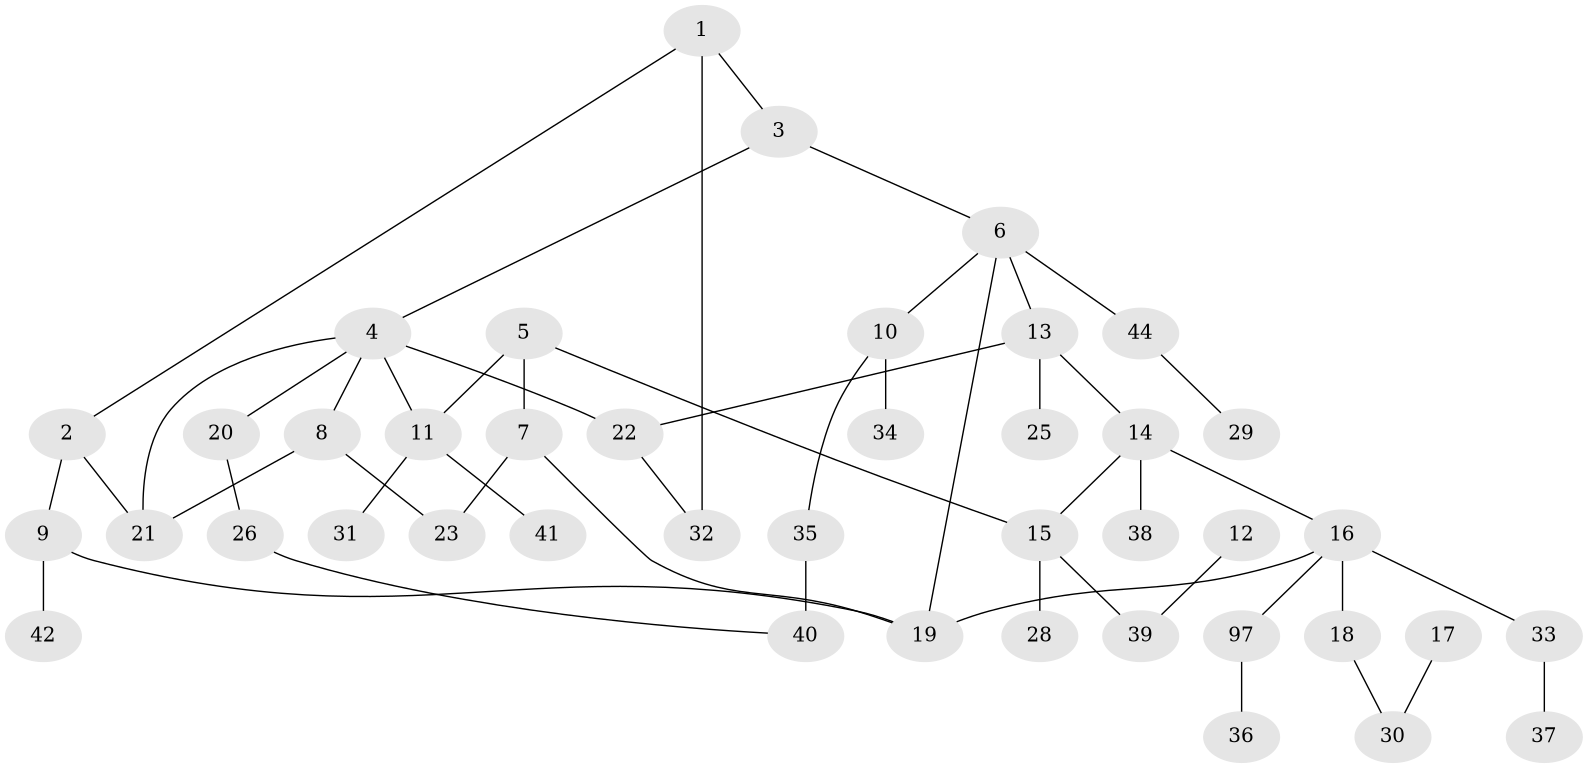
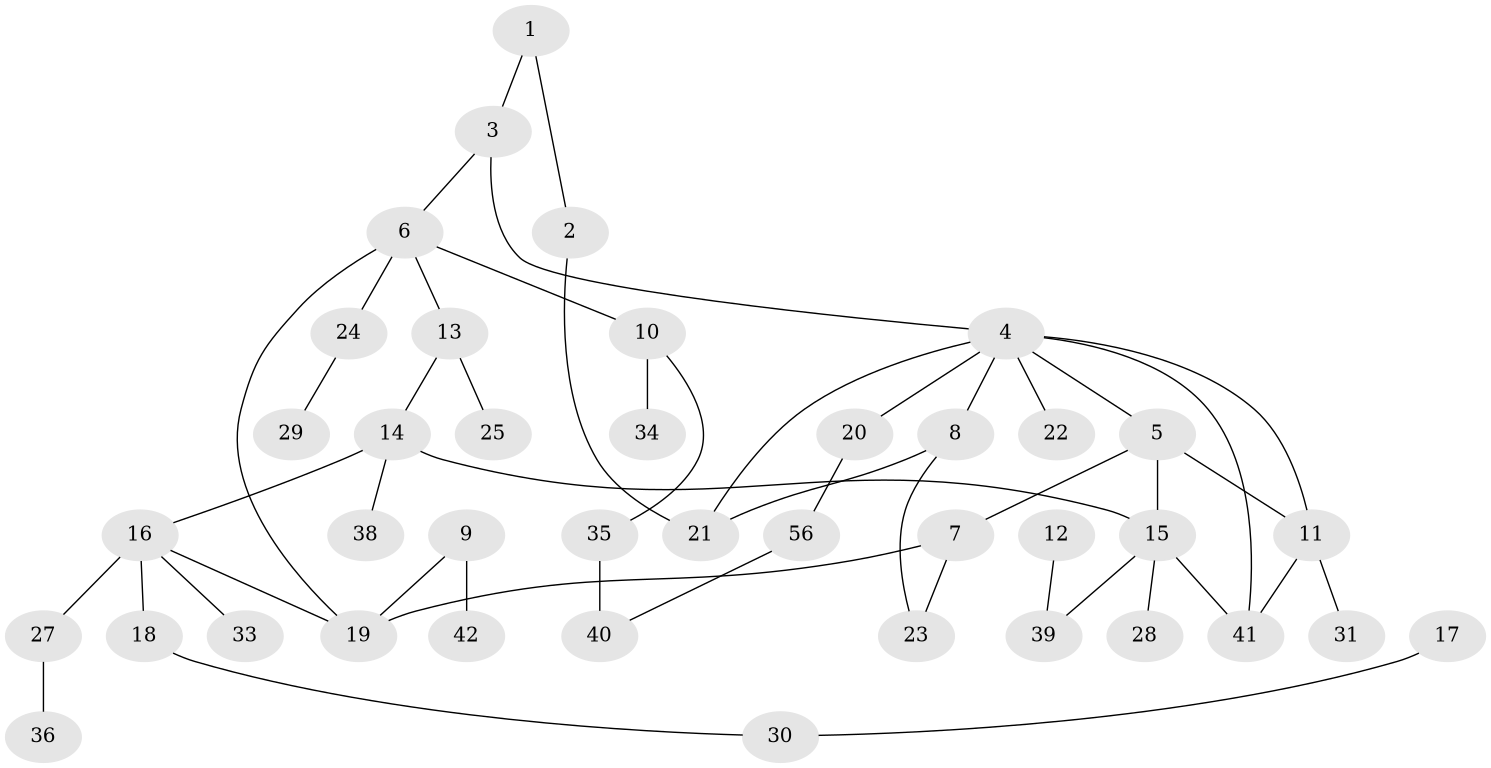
(1141, 334) -> (349, 334)
(833, 384) -> none
none -> (1082, 384)
none -> (1216, 421)
(55, 485) -> none
(245, 535) -> (802, 535)
(702, 535) -> none
none -> (1202, 586)
(1242, 636) -> (43, 636)
(1544, 737) -> none
